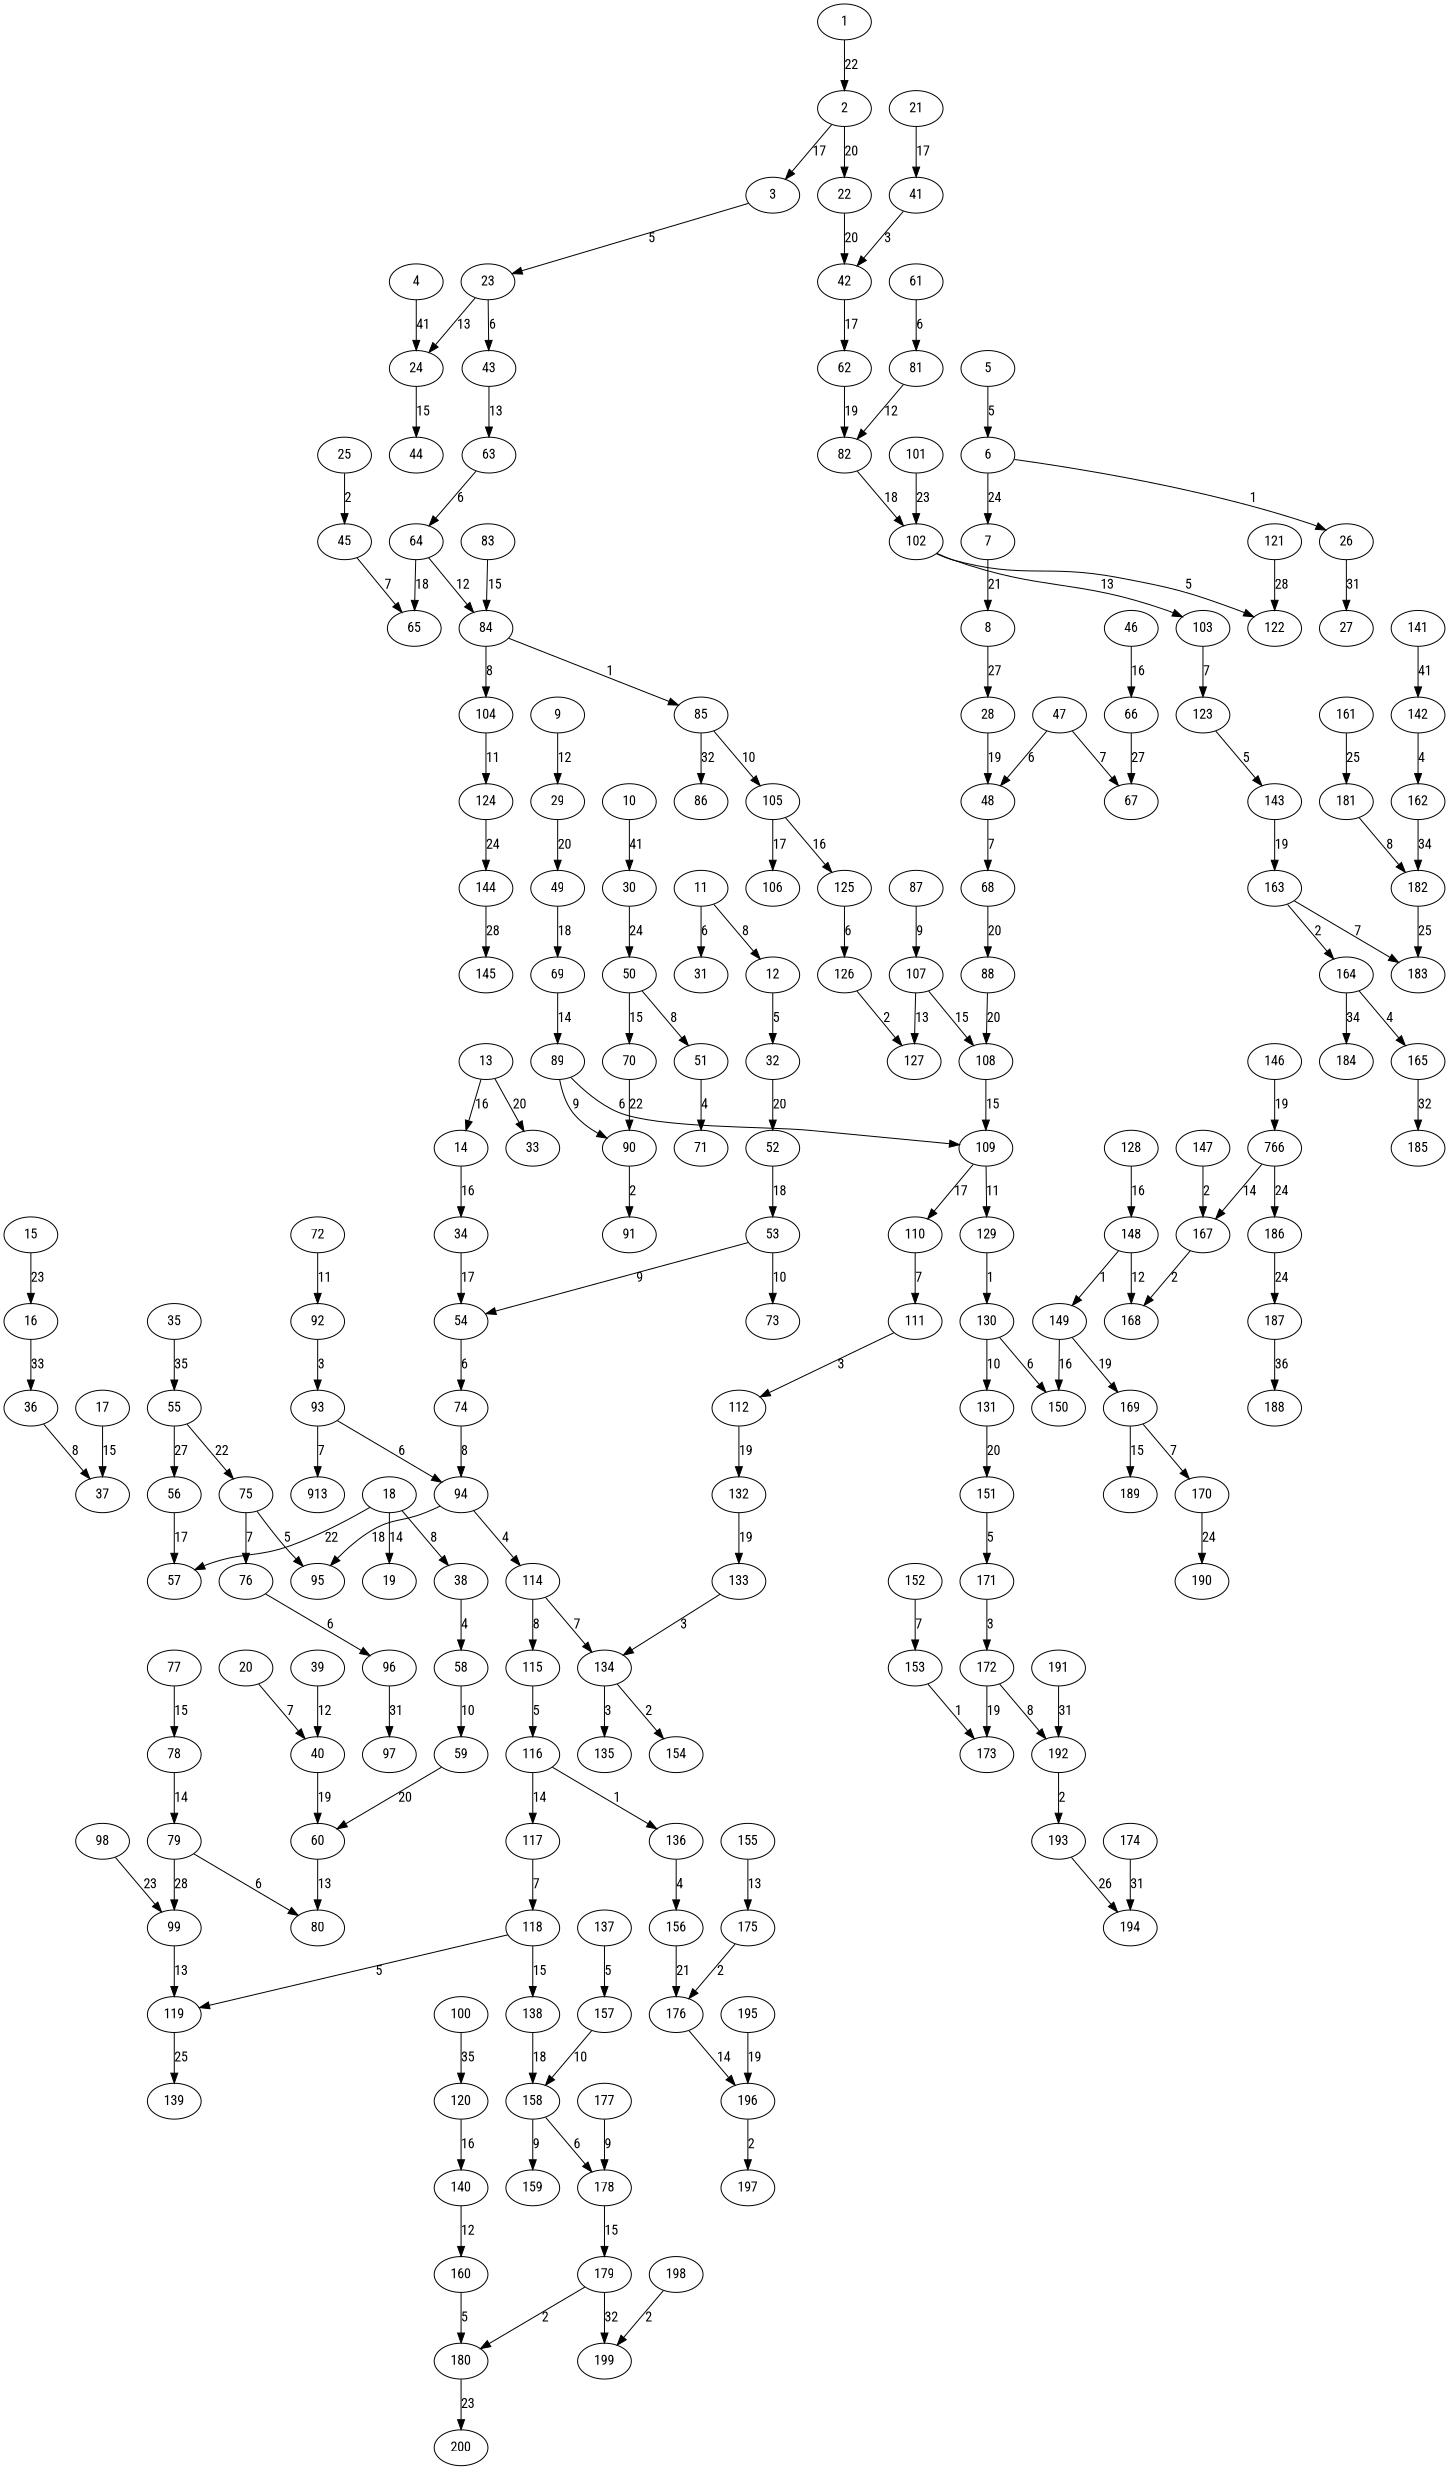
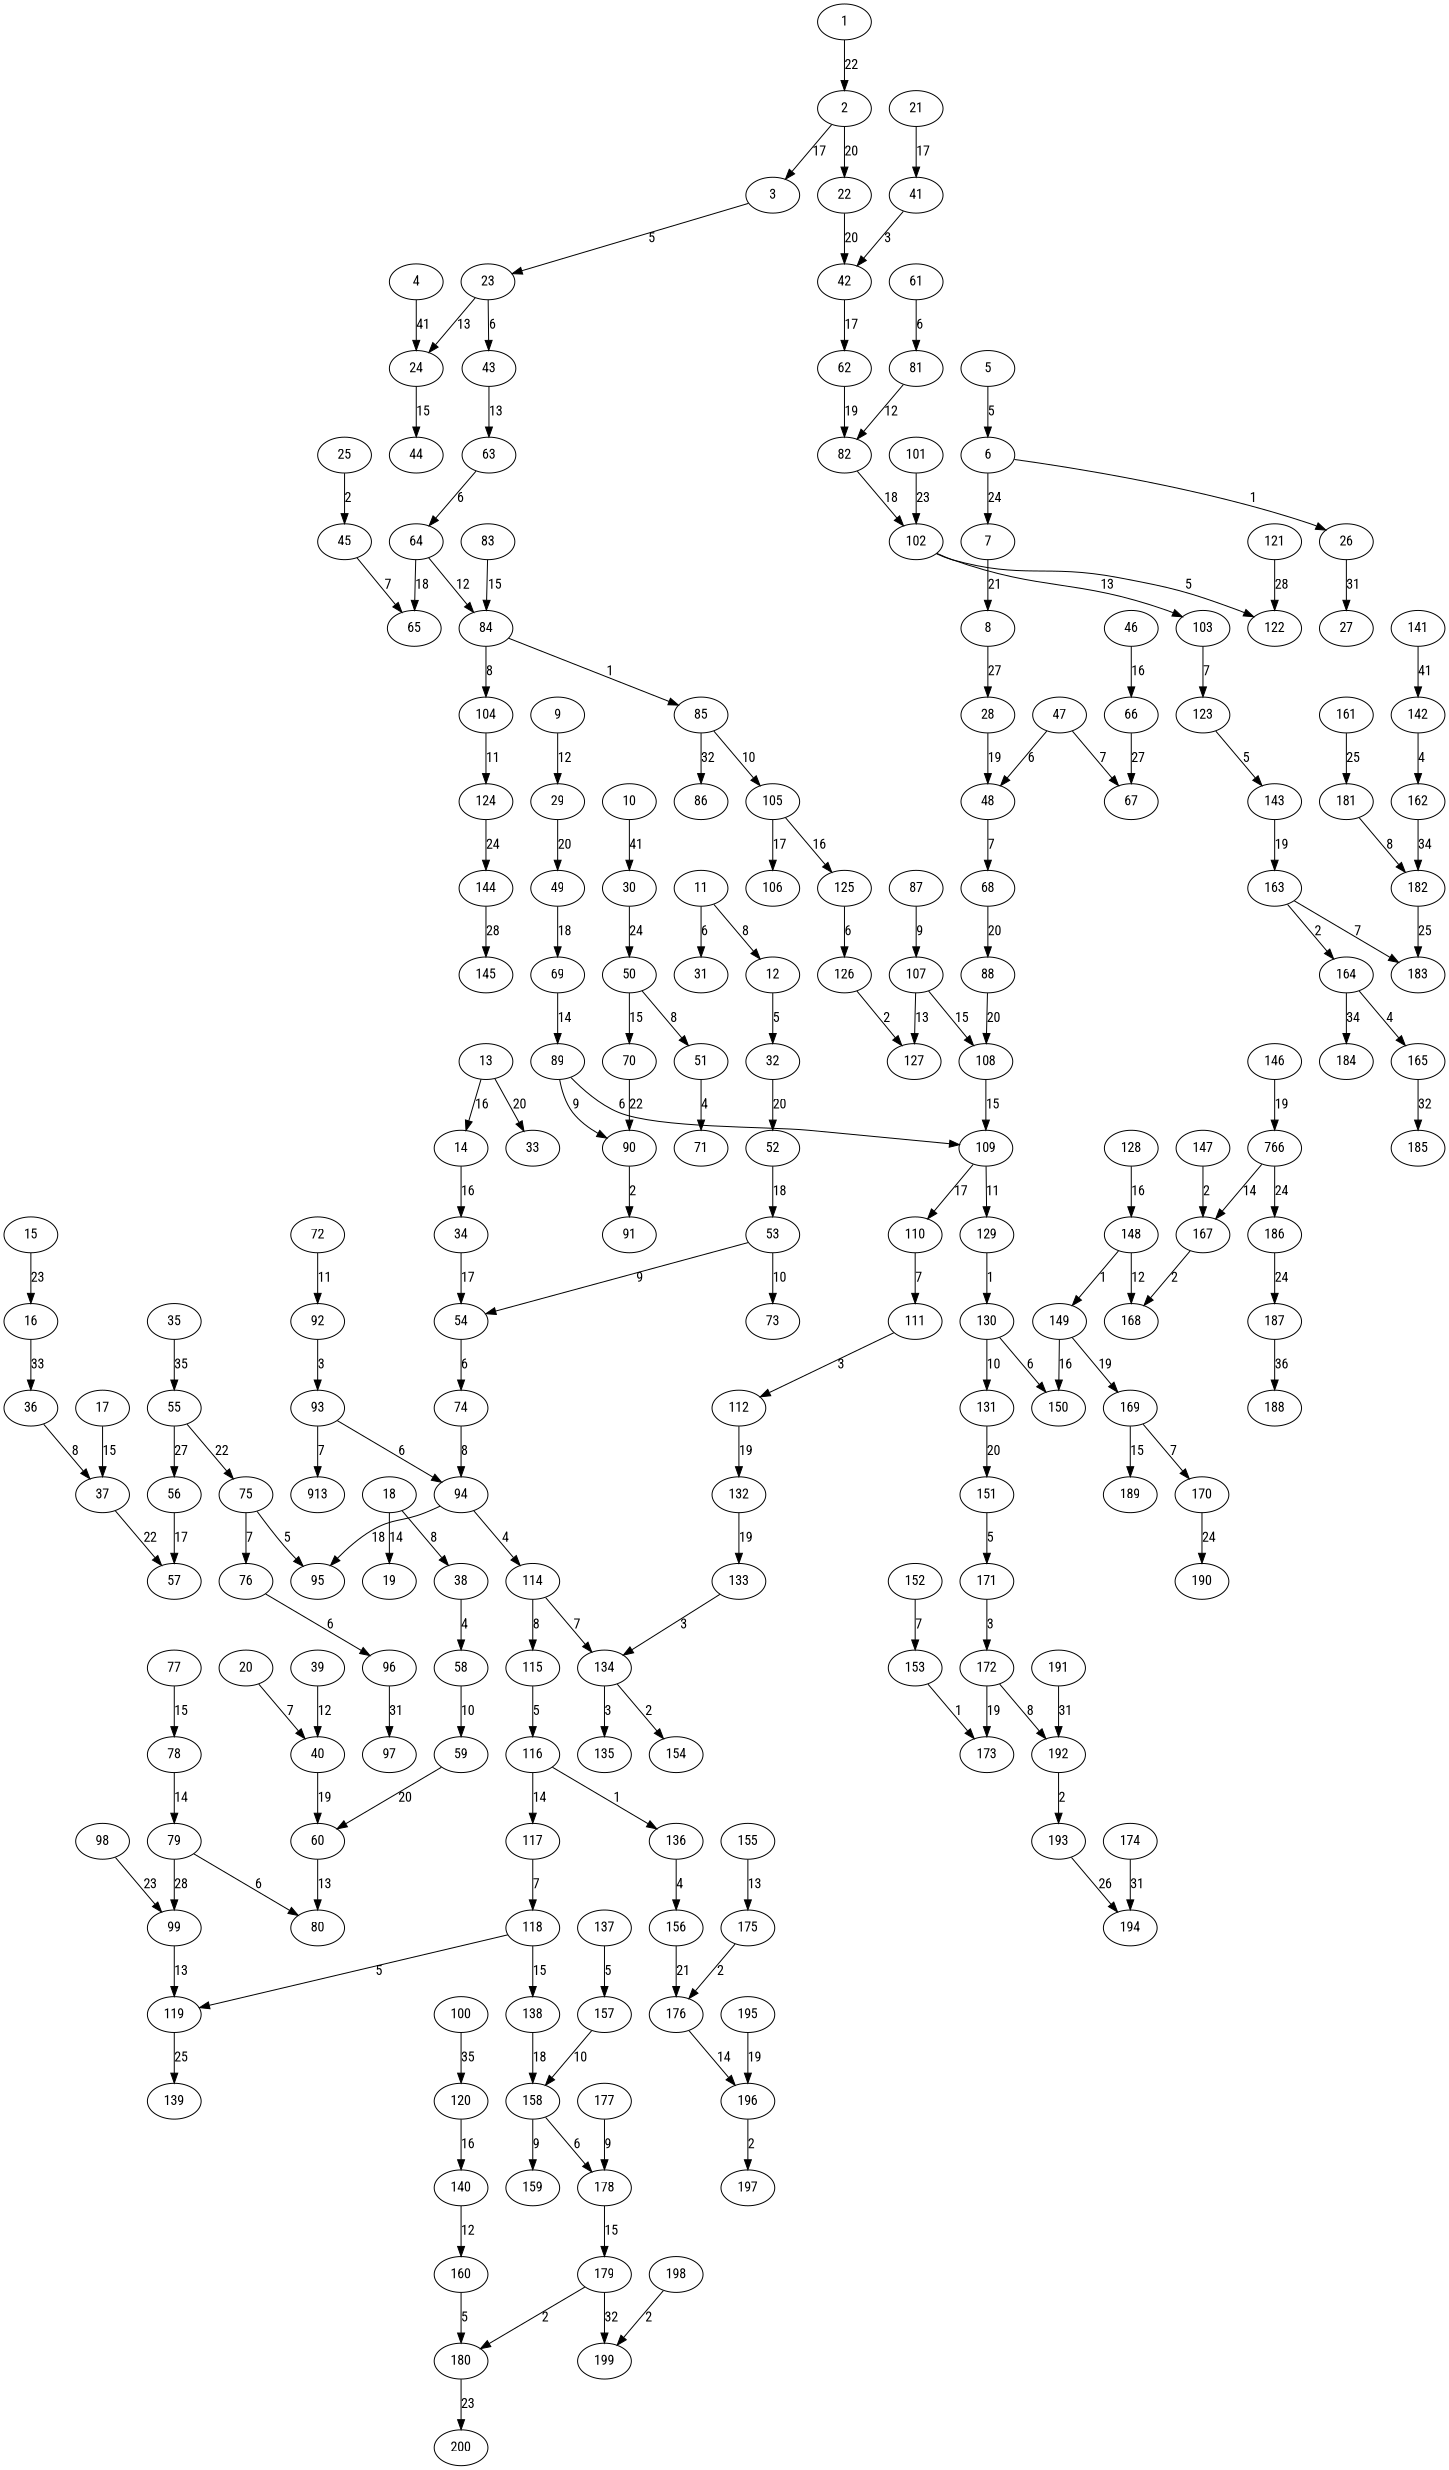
(294, 1544) -> (135, 1534)
